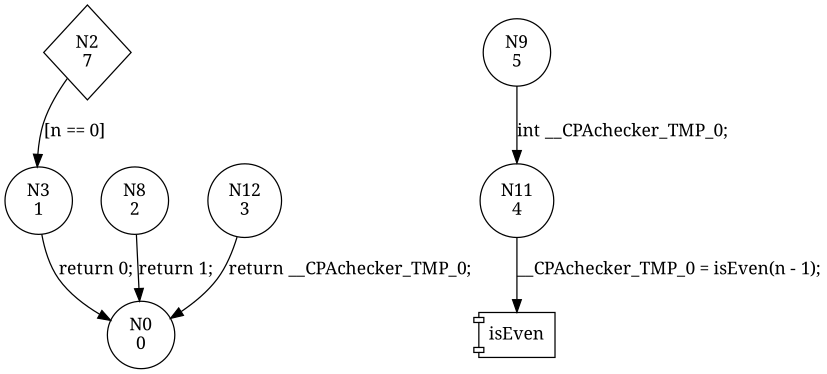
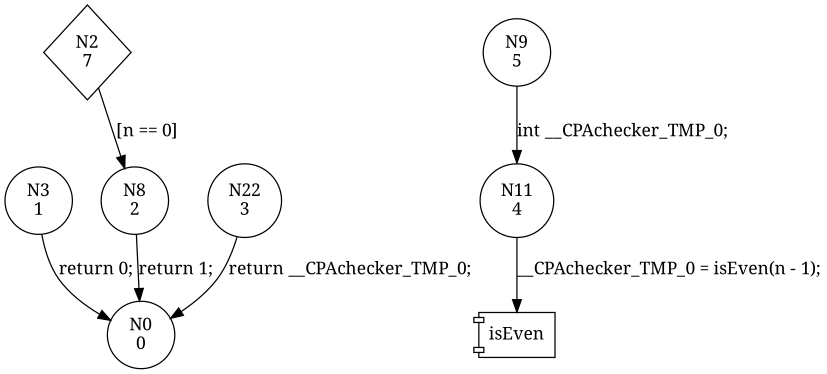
(47, 114) -> (110, 122)
(245, 201) -> (245, 201)
